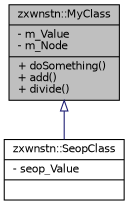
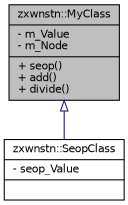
(62, 66) -> (40, 66)
